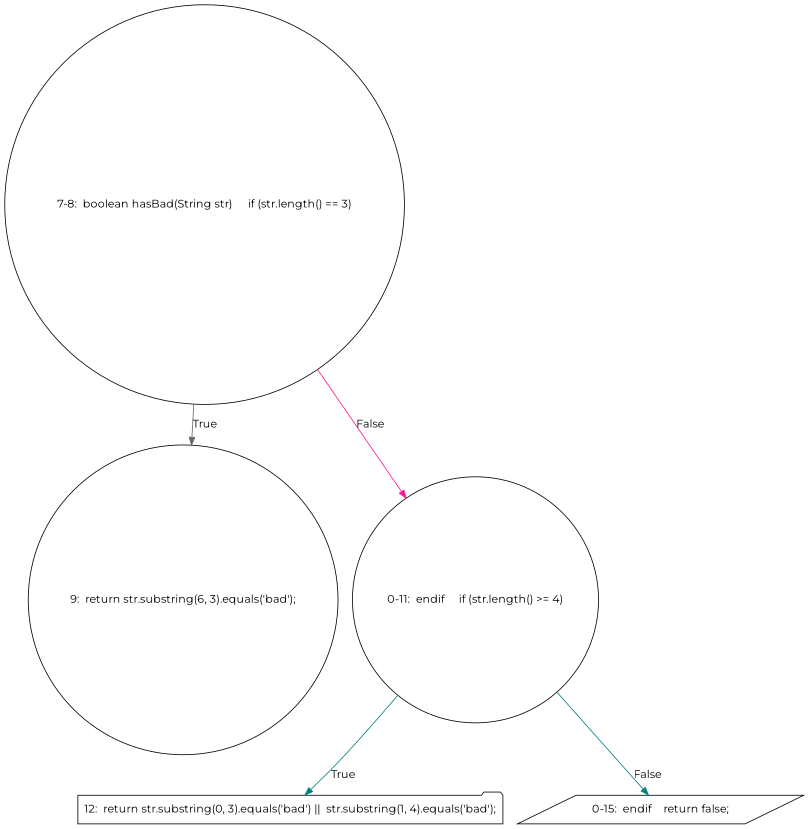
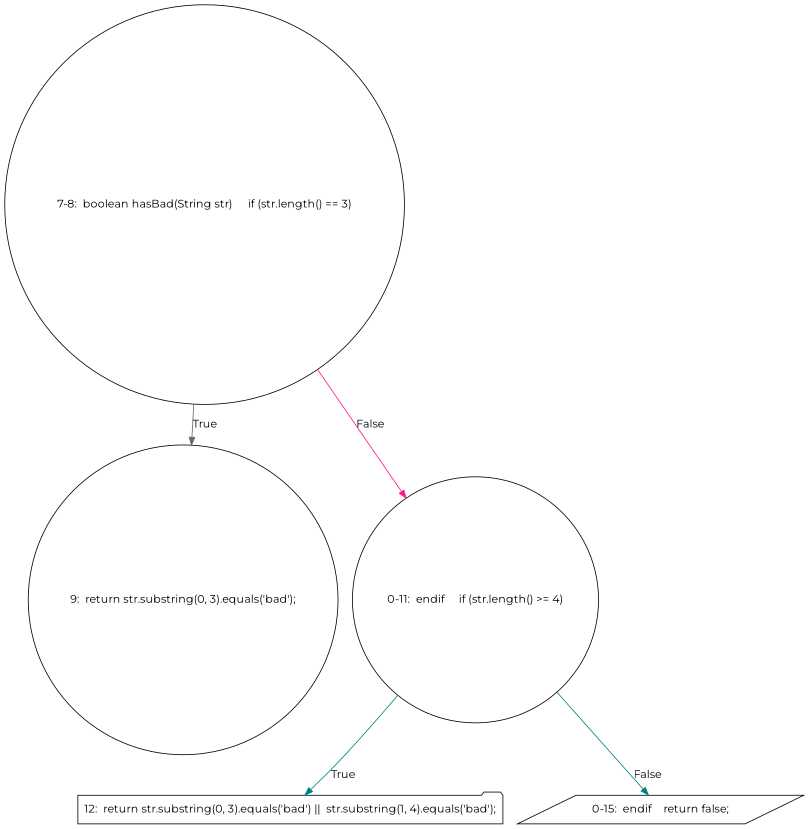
(183, 600) -> (183, 600)
